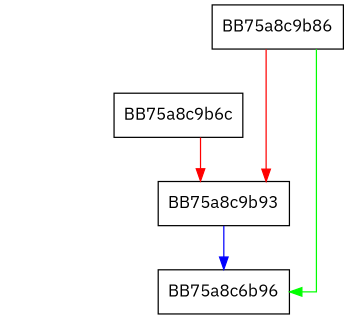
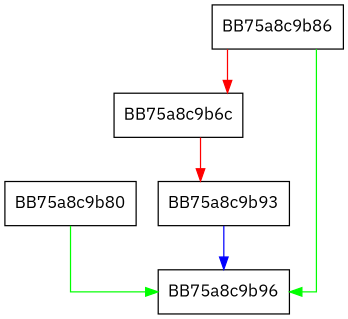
(266, 109) -> (227, 65)
none -> (71, 204)
(224, 292) -> (224, 292)
